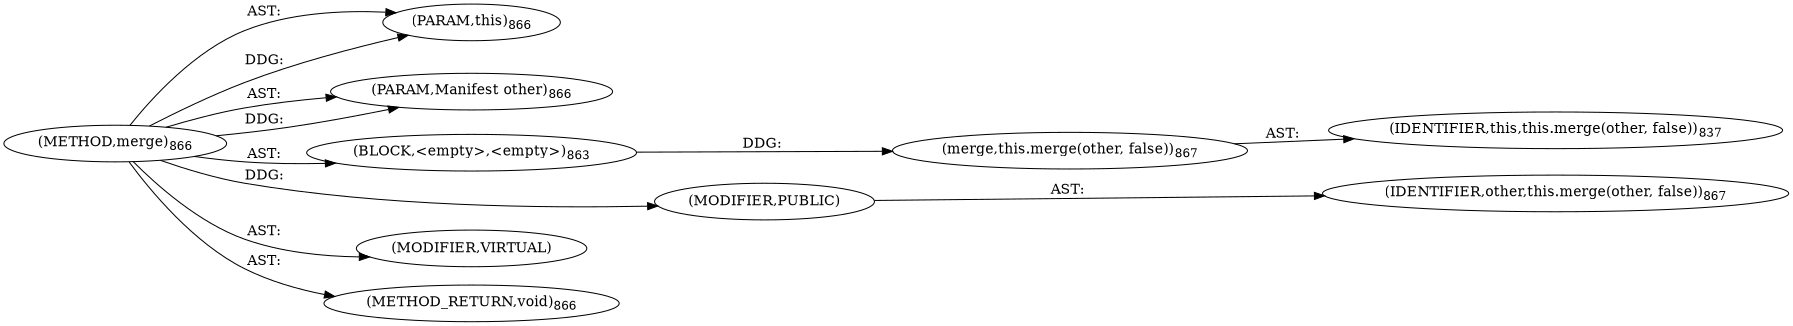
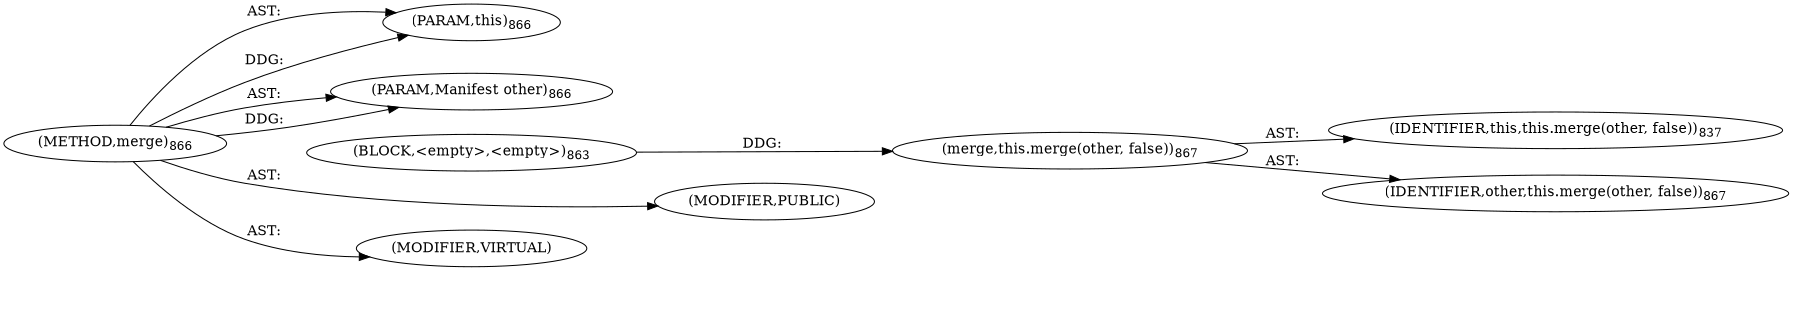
(260, 163) -> none
(267, 176) -> (267, 176)
(1094, 198) -> (1297, 171)
(472, 303) -> none
